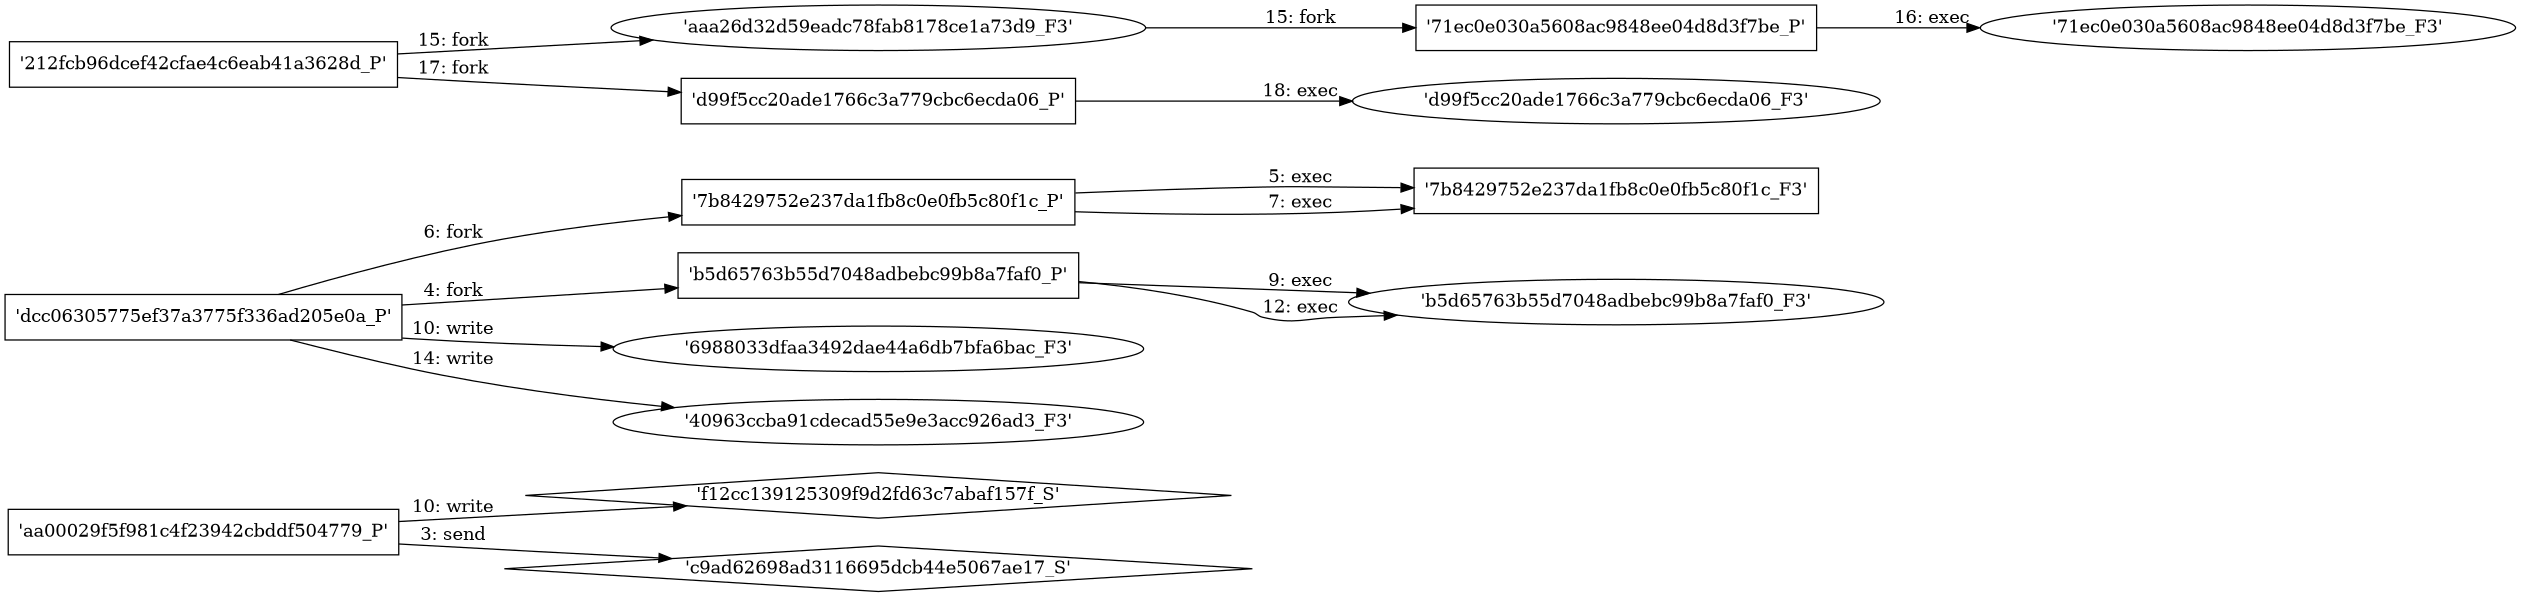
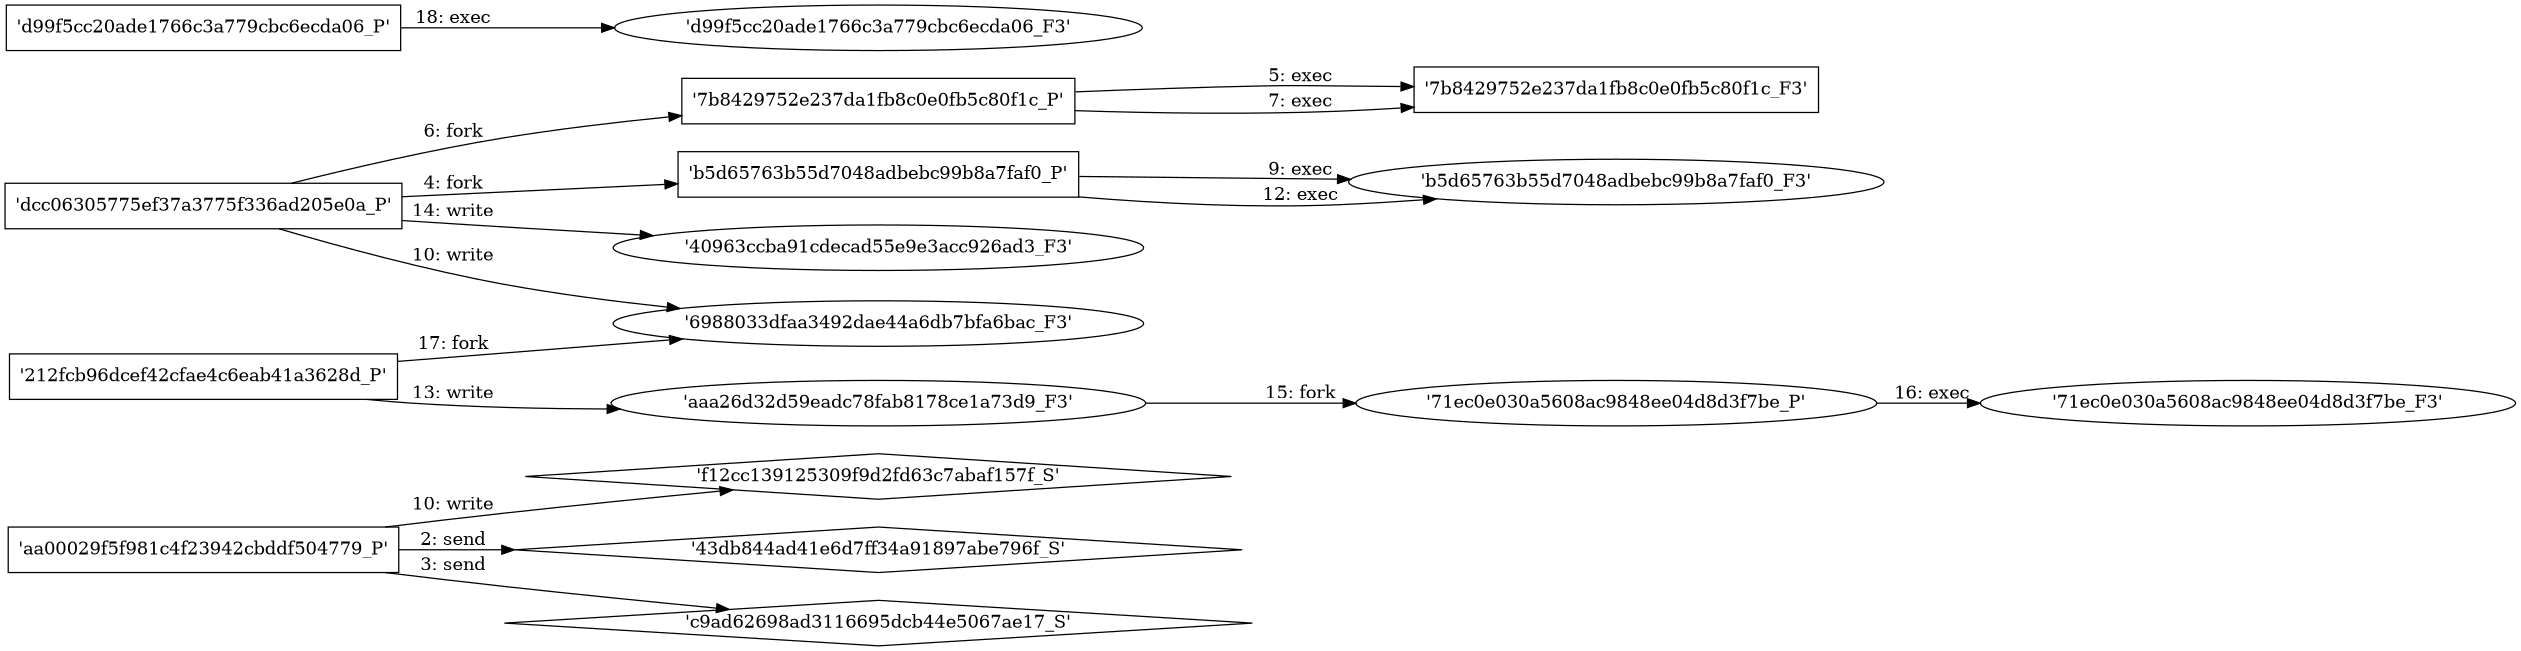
(1616, 28) -> (1616, 403)
(453, 41) -> (453, 394)
(533, 85) -> (534, 351)
none -> (878, 550)
